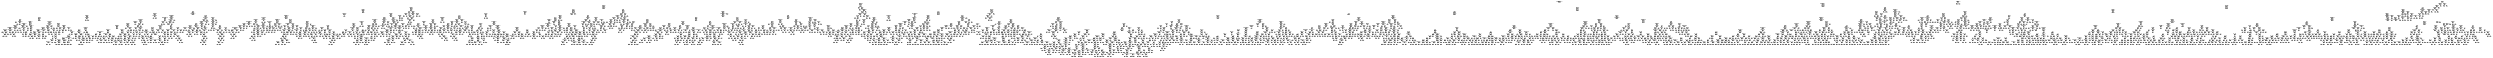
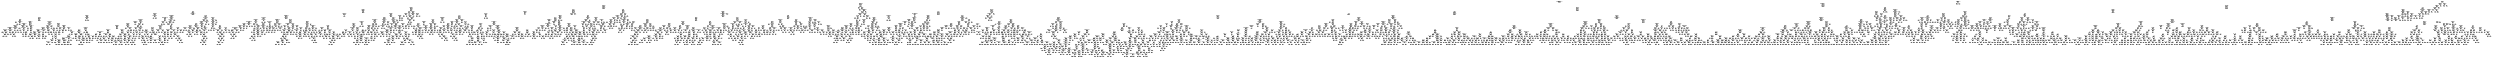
(1854, 36) -> none
